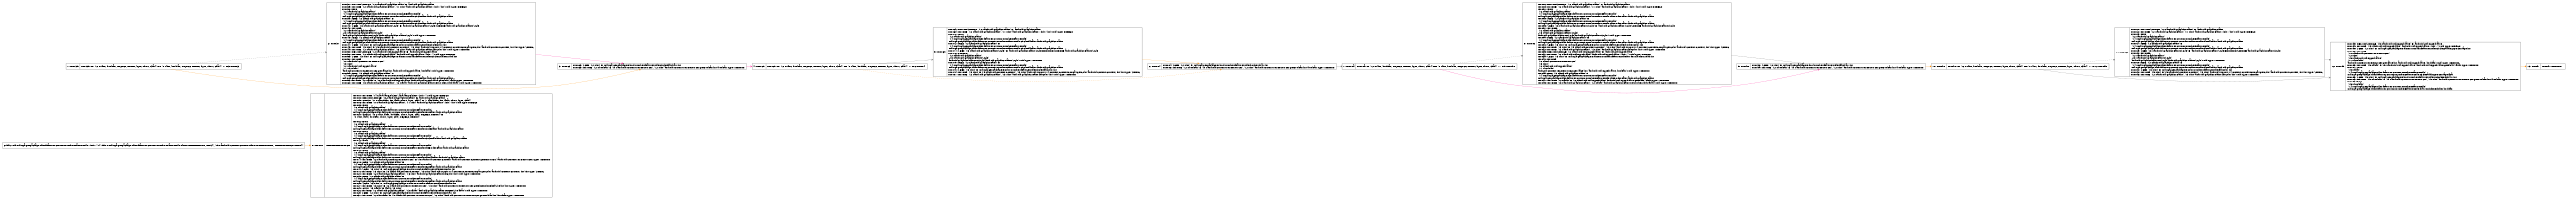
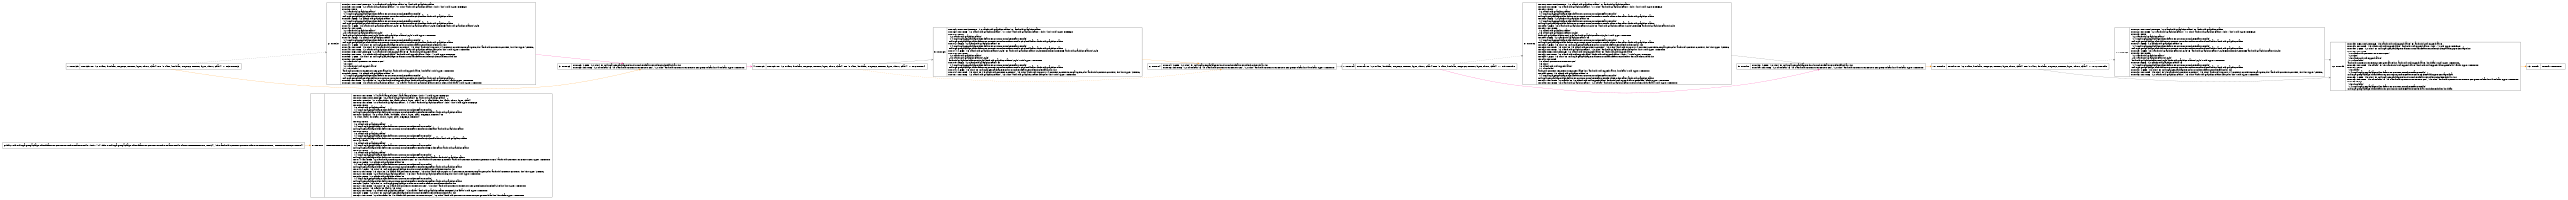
(958, 53) -> (959, 53)
